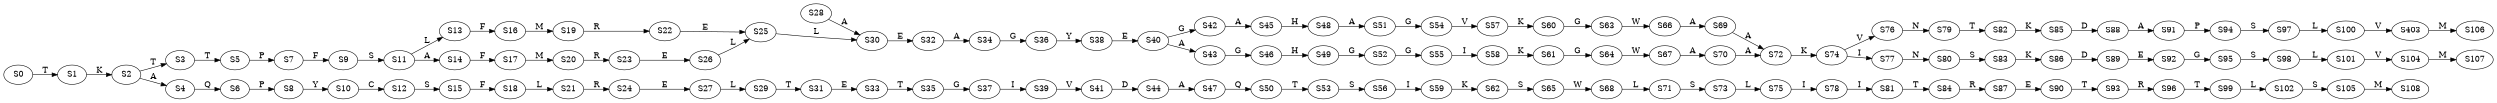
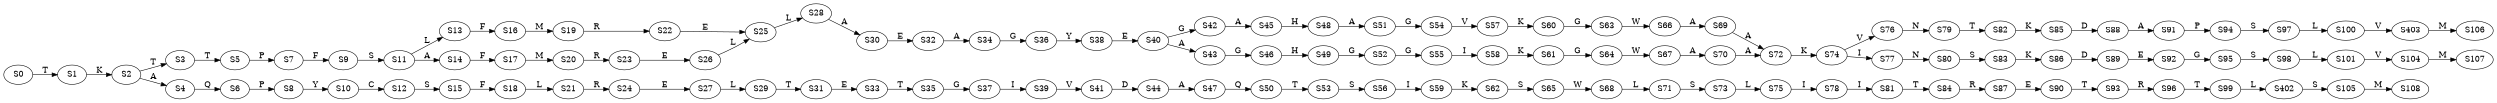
(814, 37) -> (786, 24)
(2284, 89) -> (2284, 89)
